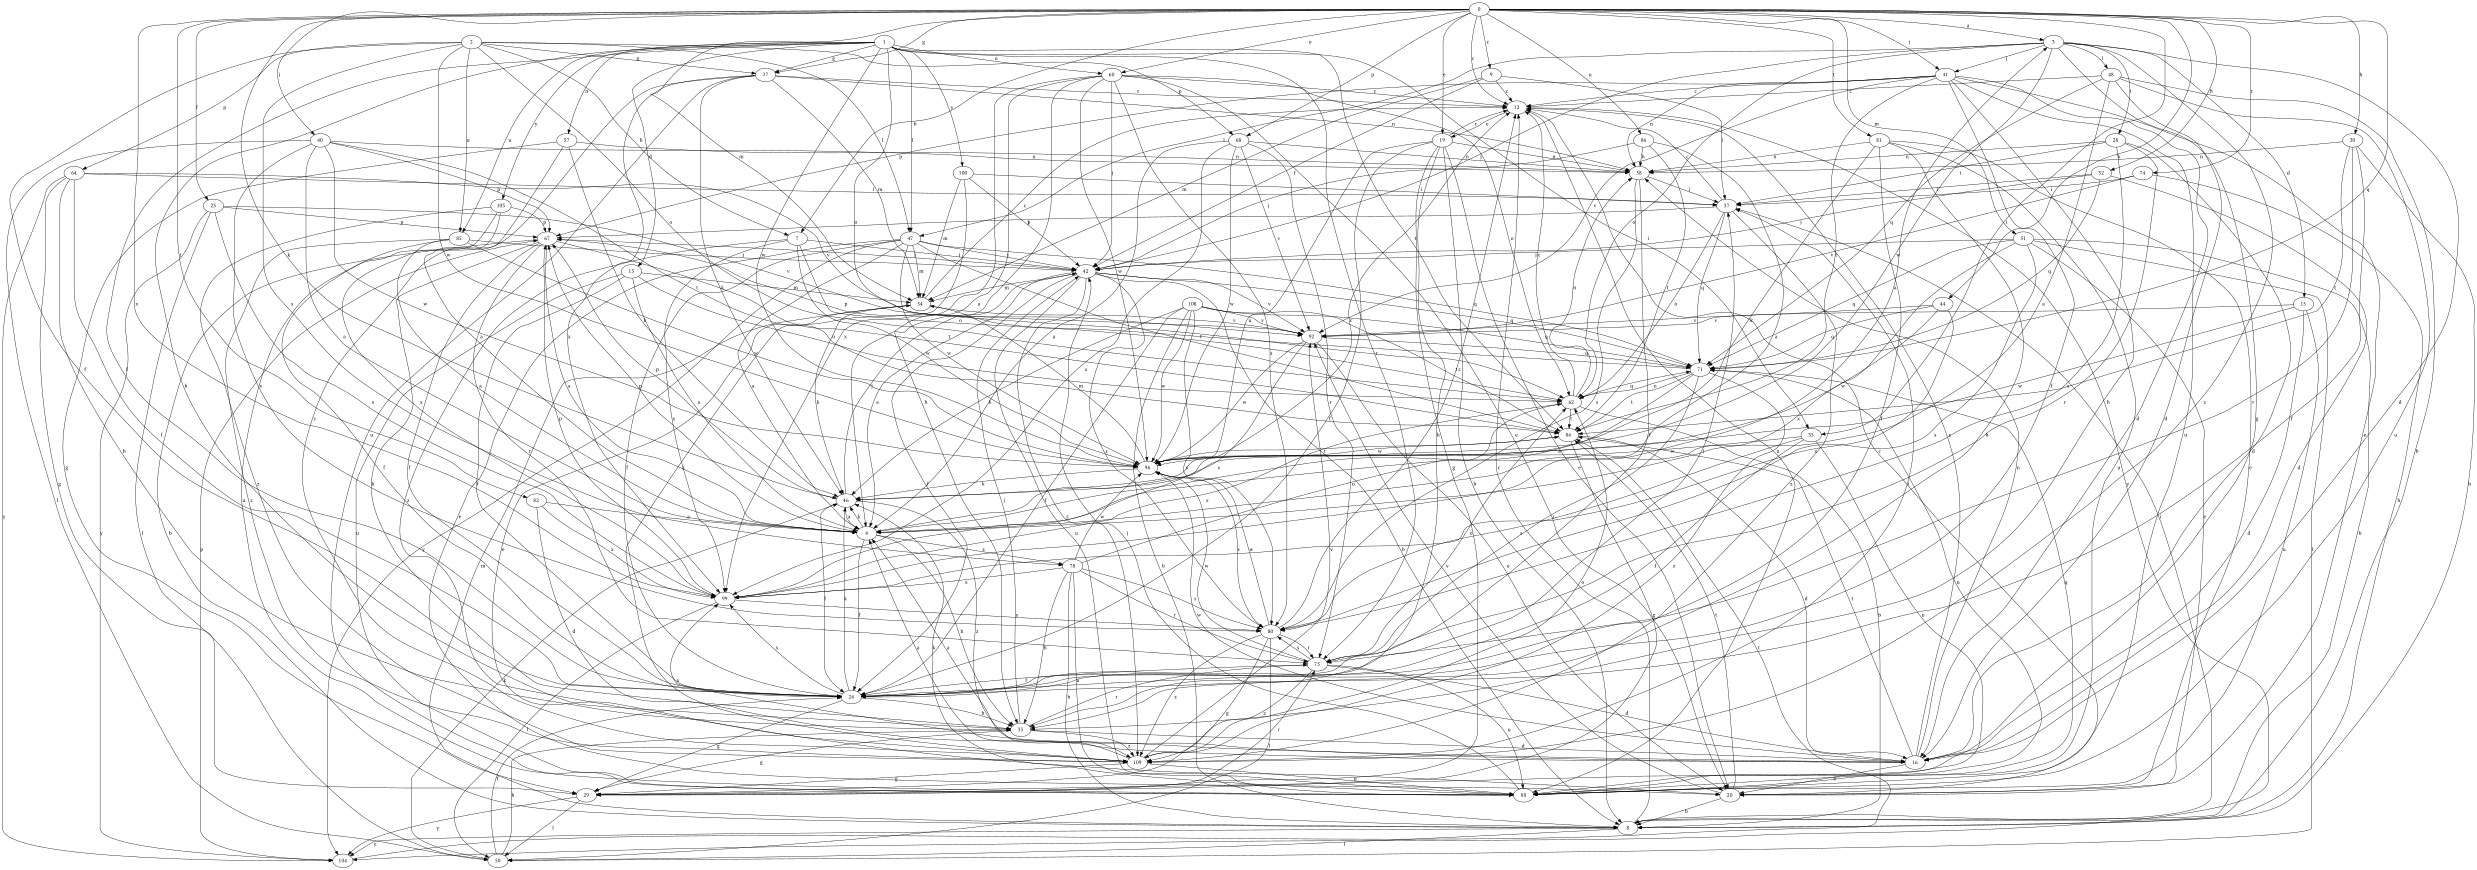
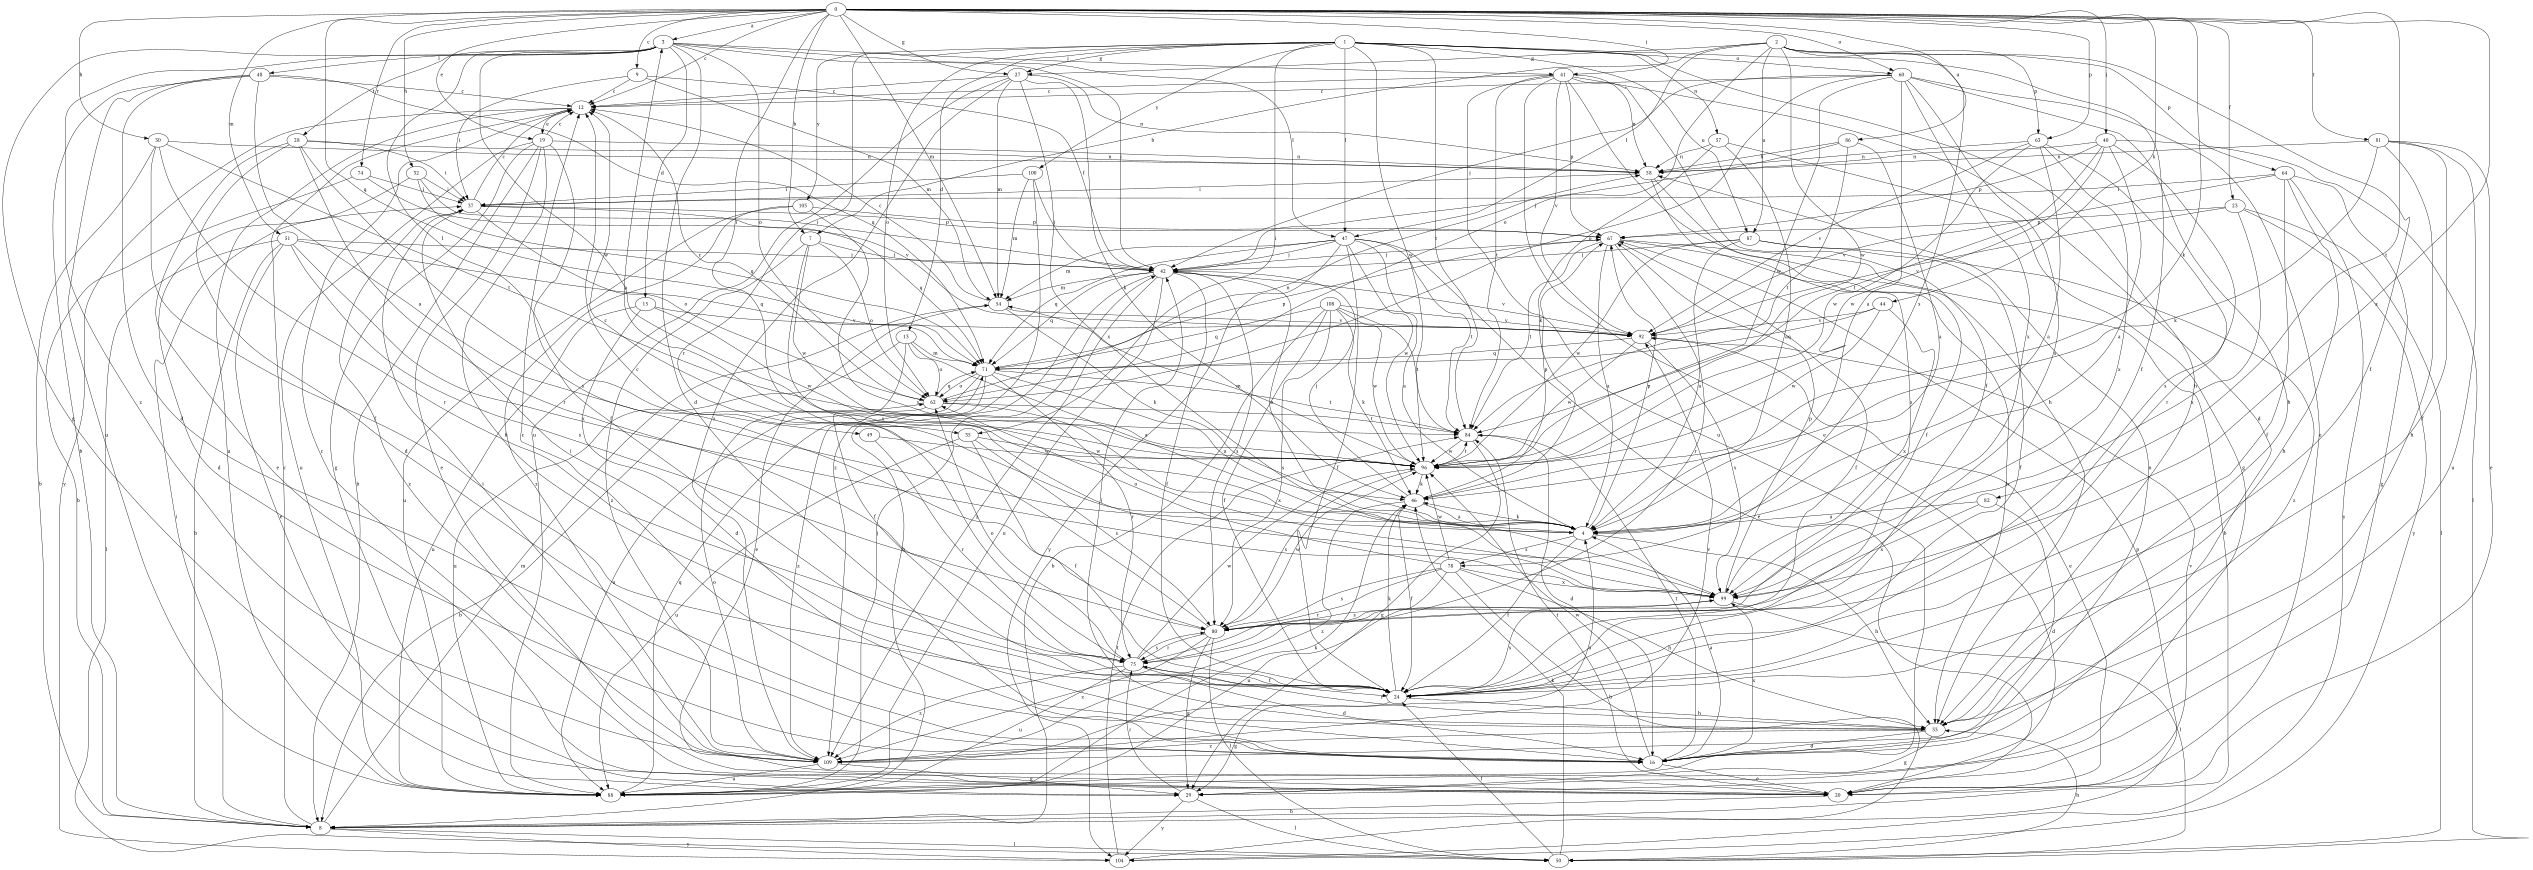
(1239, 140) -> (2038, 140)
(459, 239) -> (1750, 239)
(754, 285) -> (941, 359)
(1223, 431) -> (310, 508)
none -> (870, 435)
none -> (882, 778)
